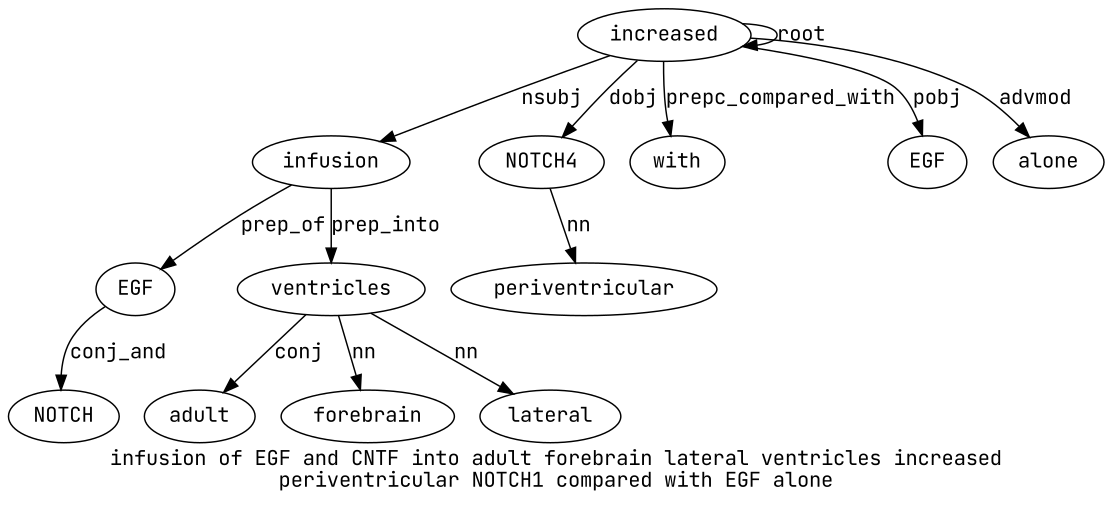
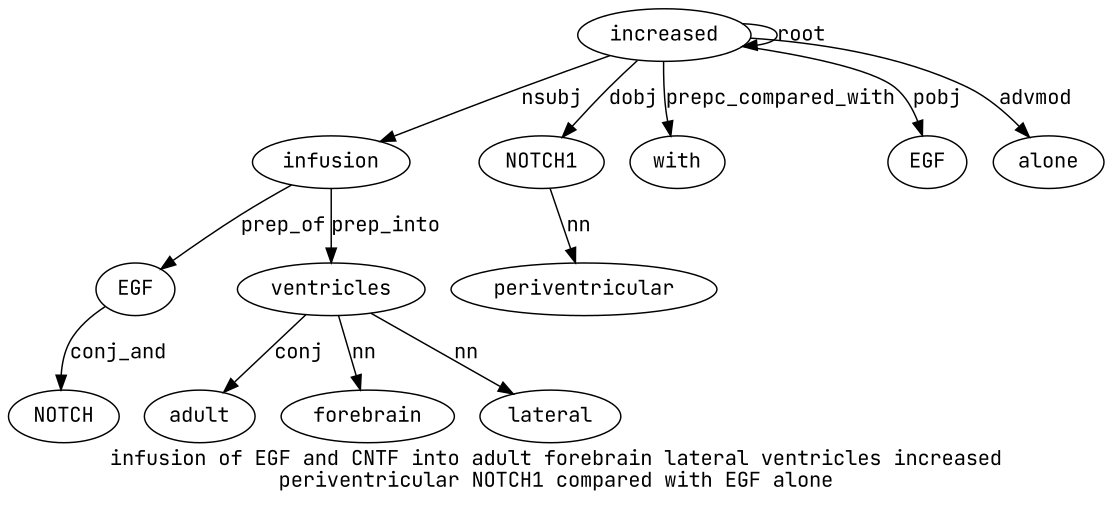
(542, 162) -> (542, 162)
